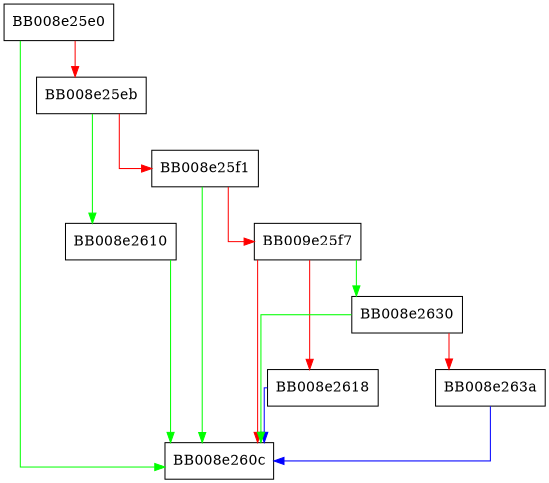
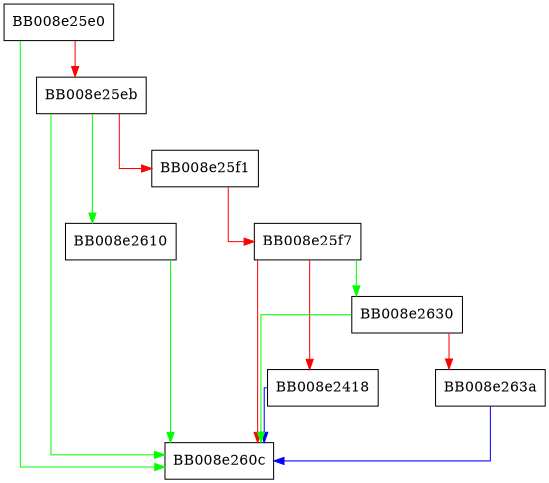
(308, 242) -> (308, 242)
(202, 310) -> (51, 336)
(323, 388) -> (323, 388)
